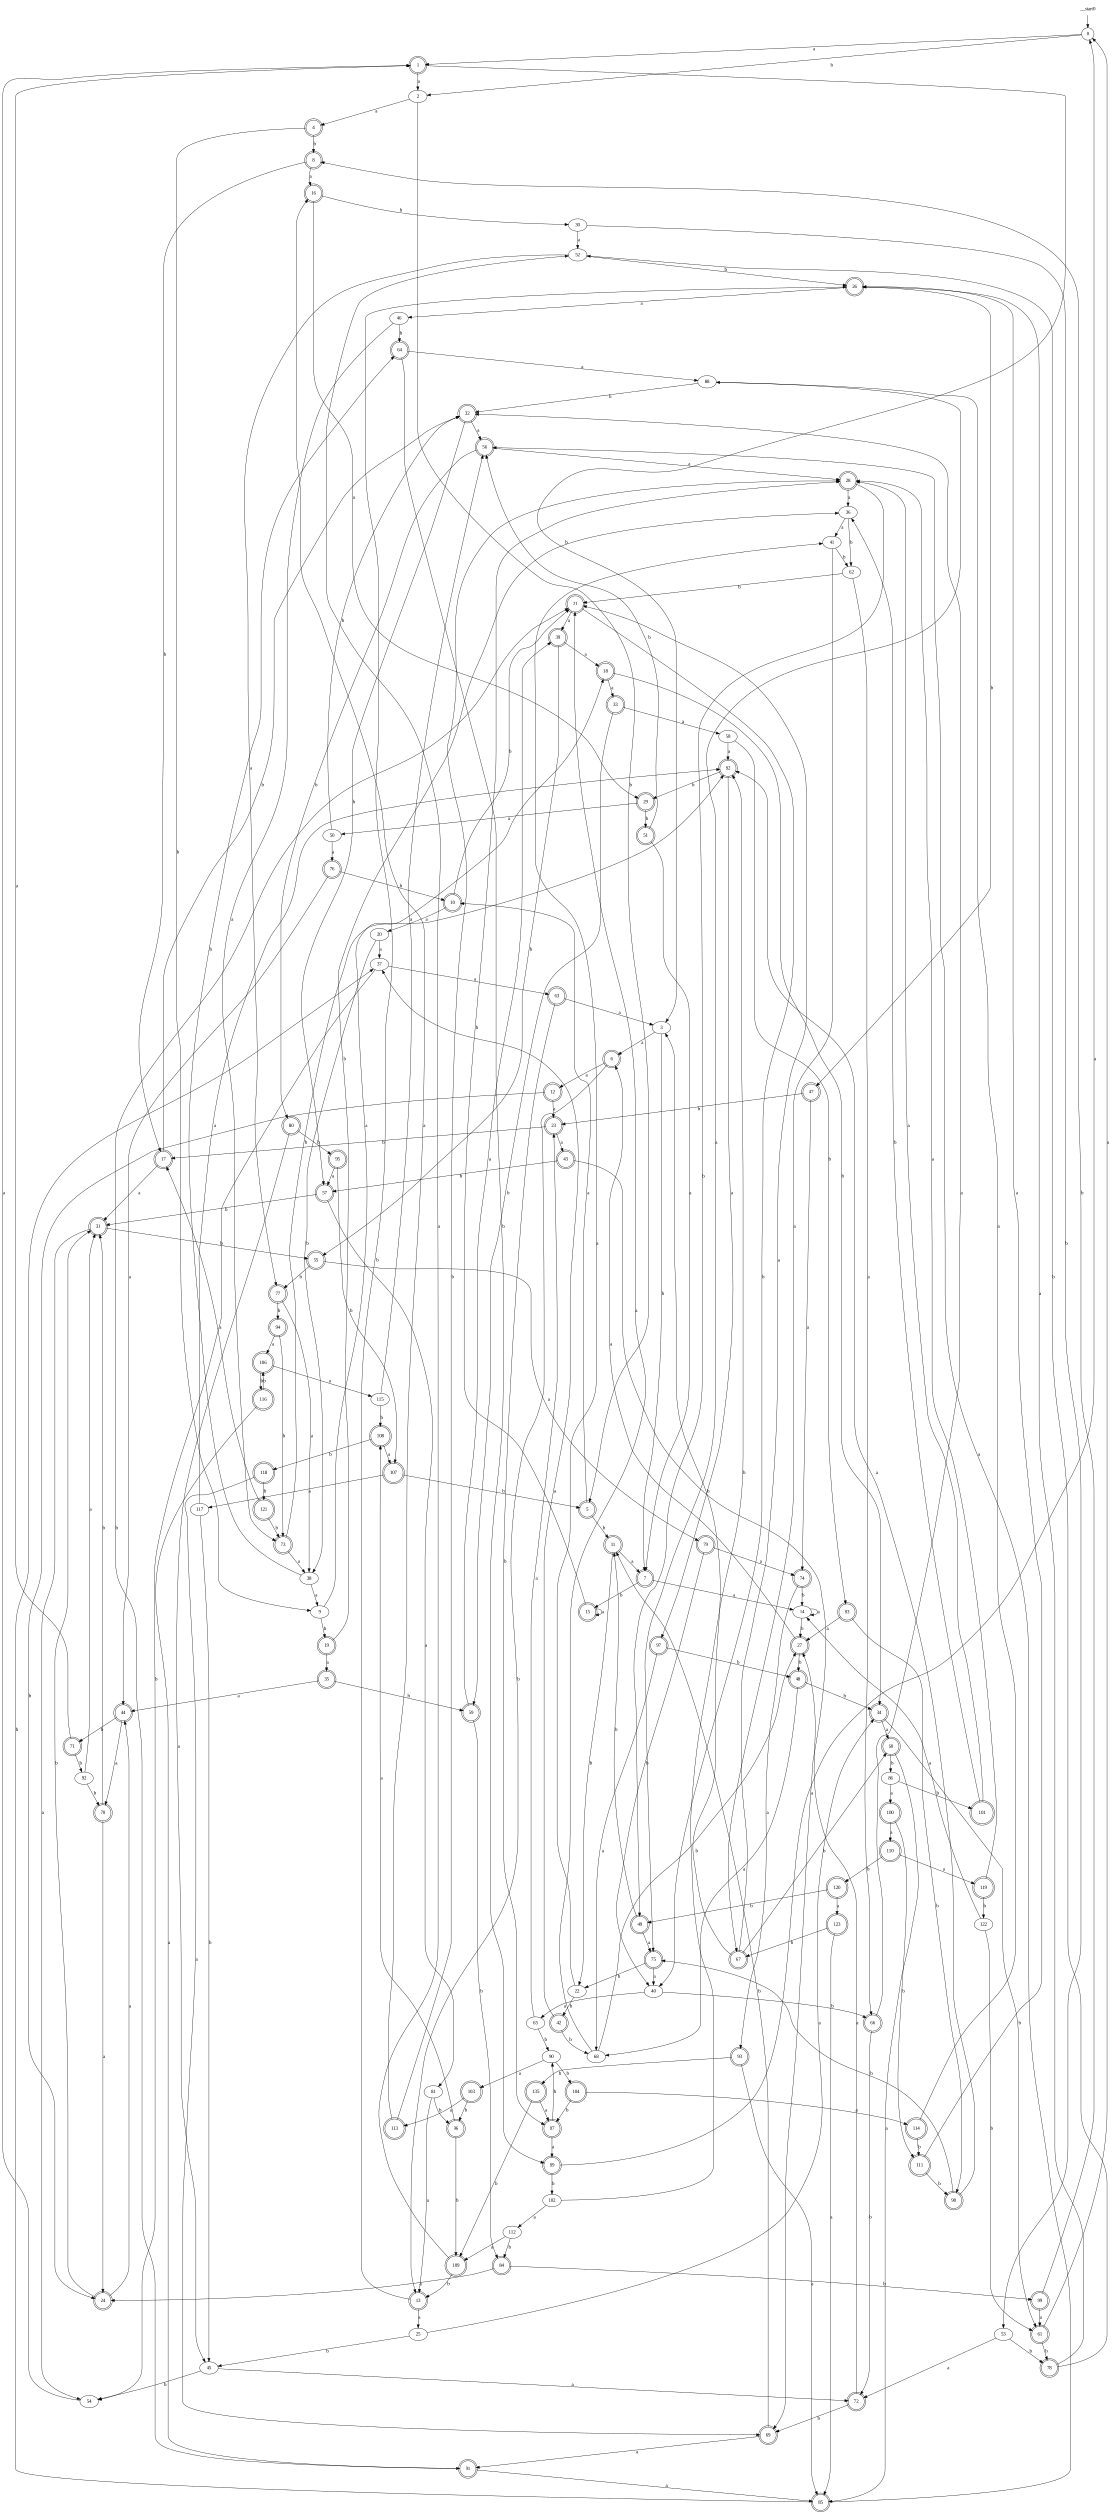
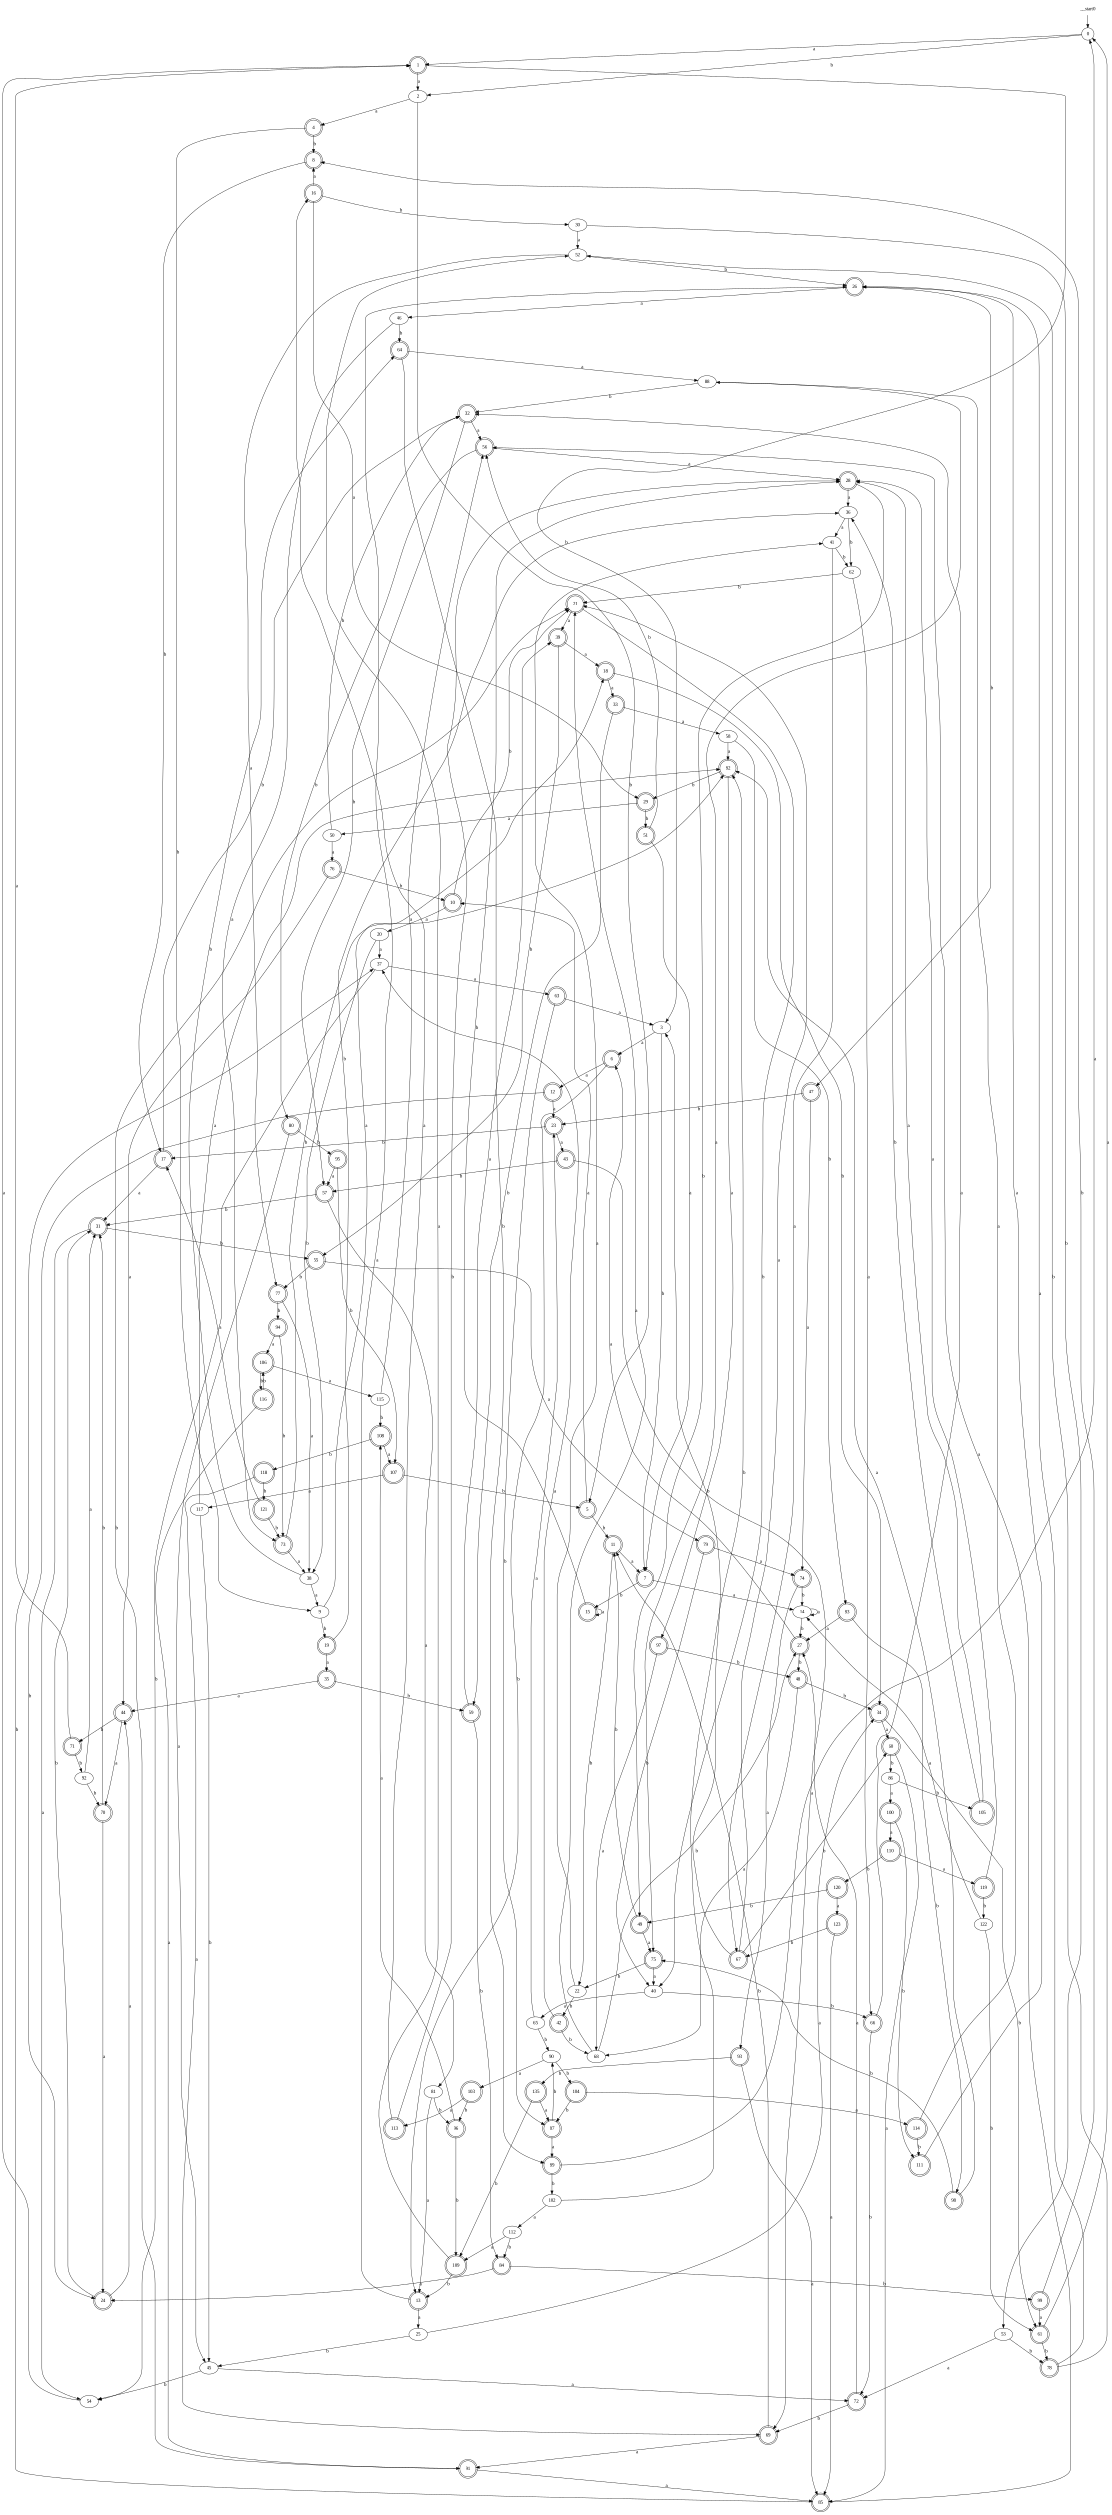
(309, 175) -> (314, 178)
(378, 1260) -> (378, 1260)
(982, 1813) -> (982, 1813)
(935, 2183) -> none
